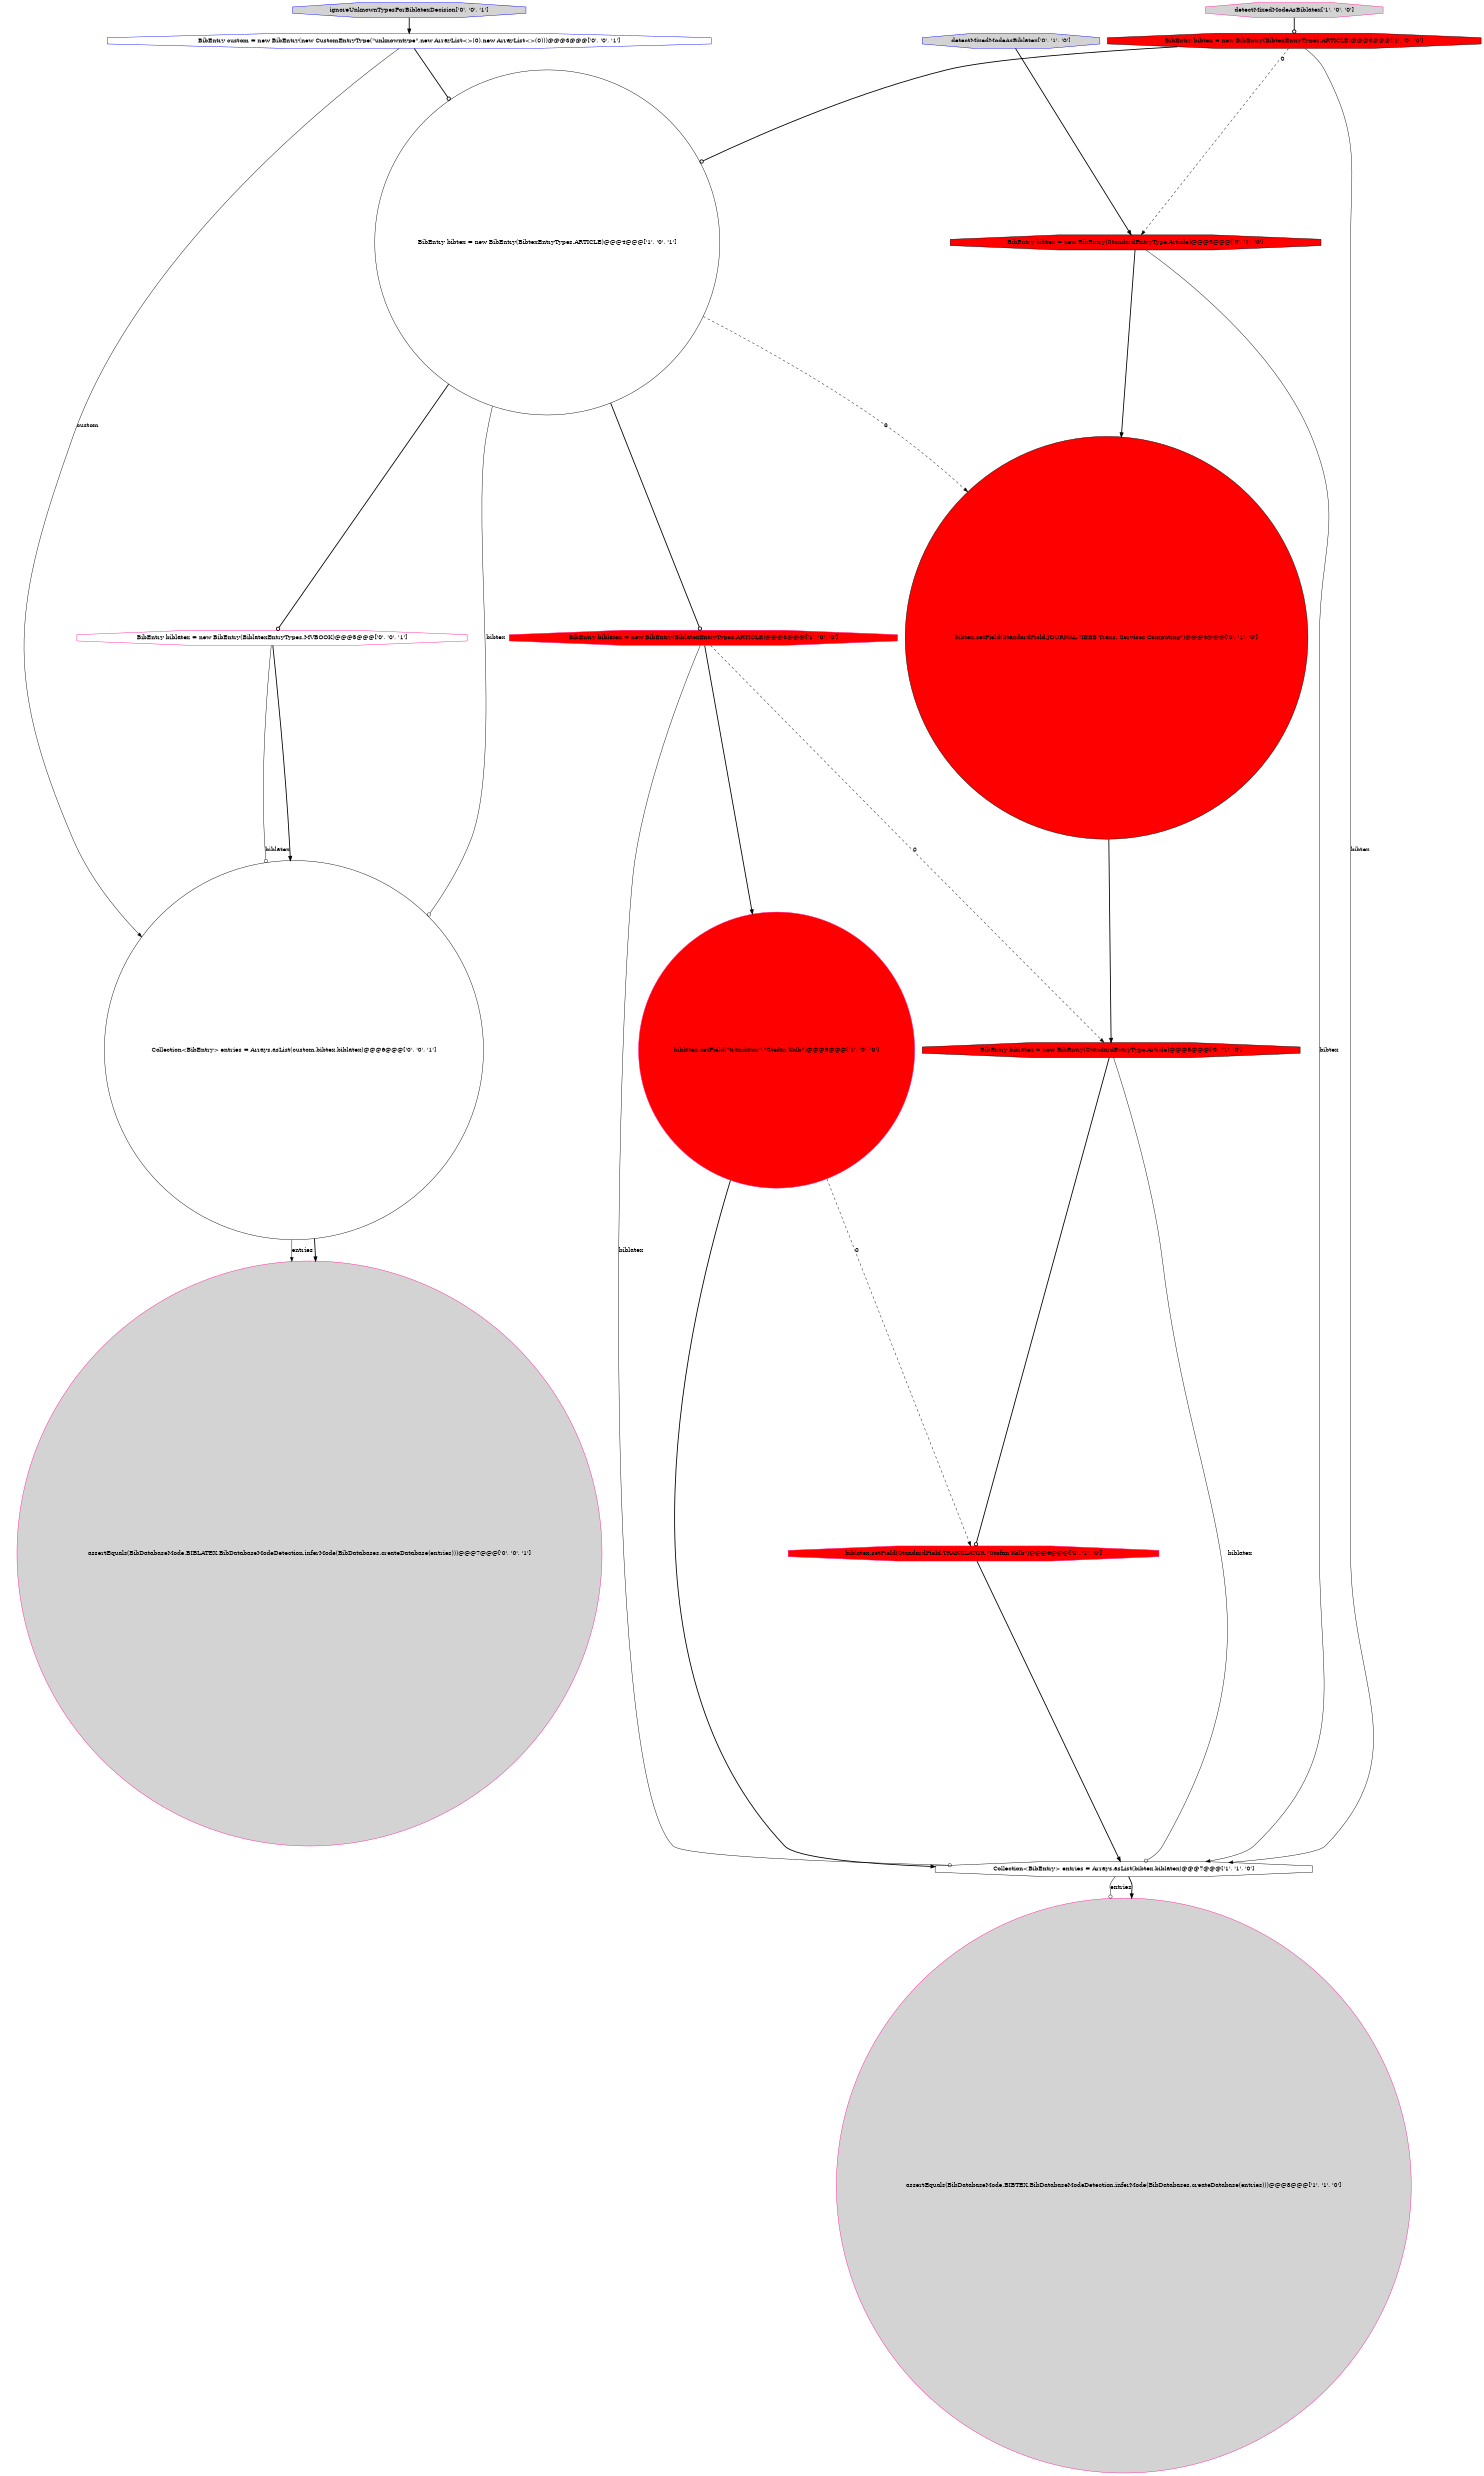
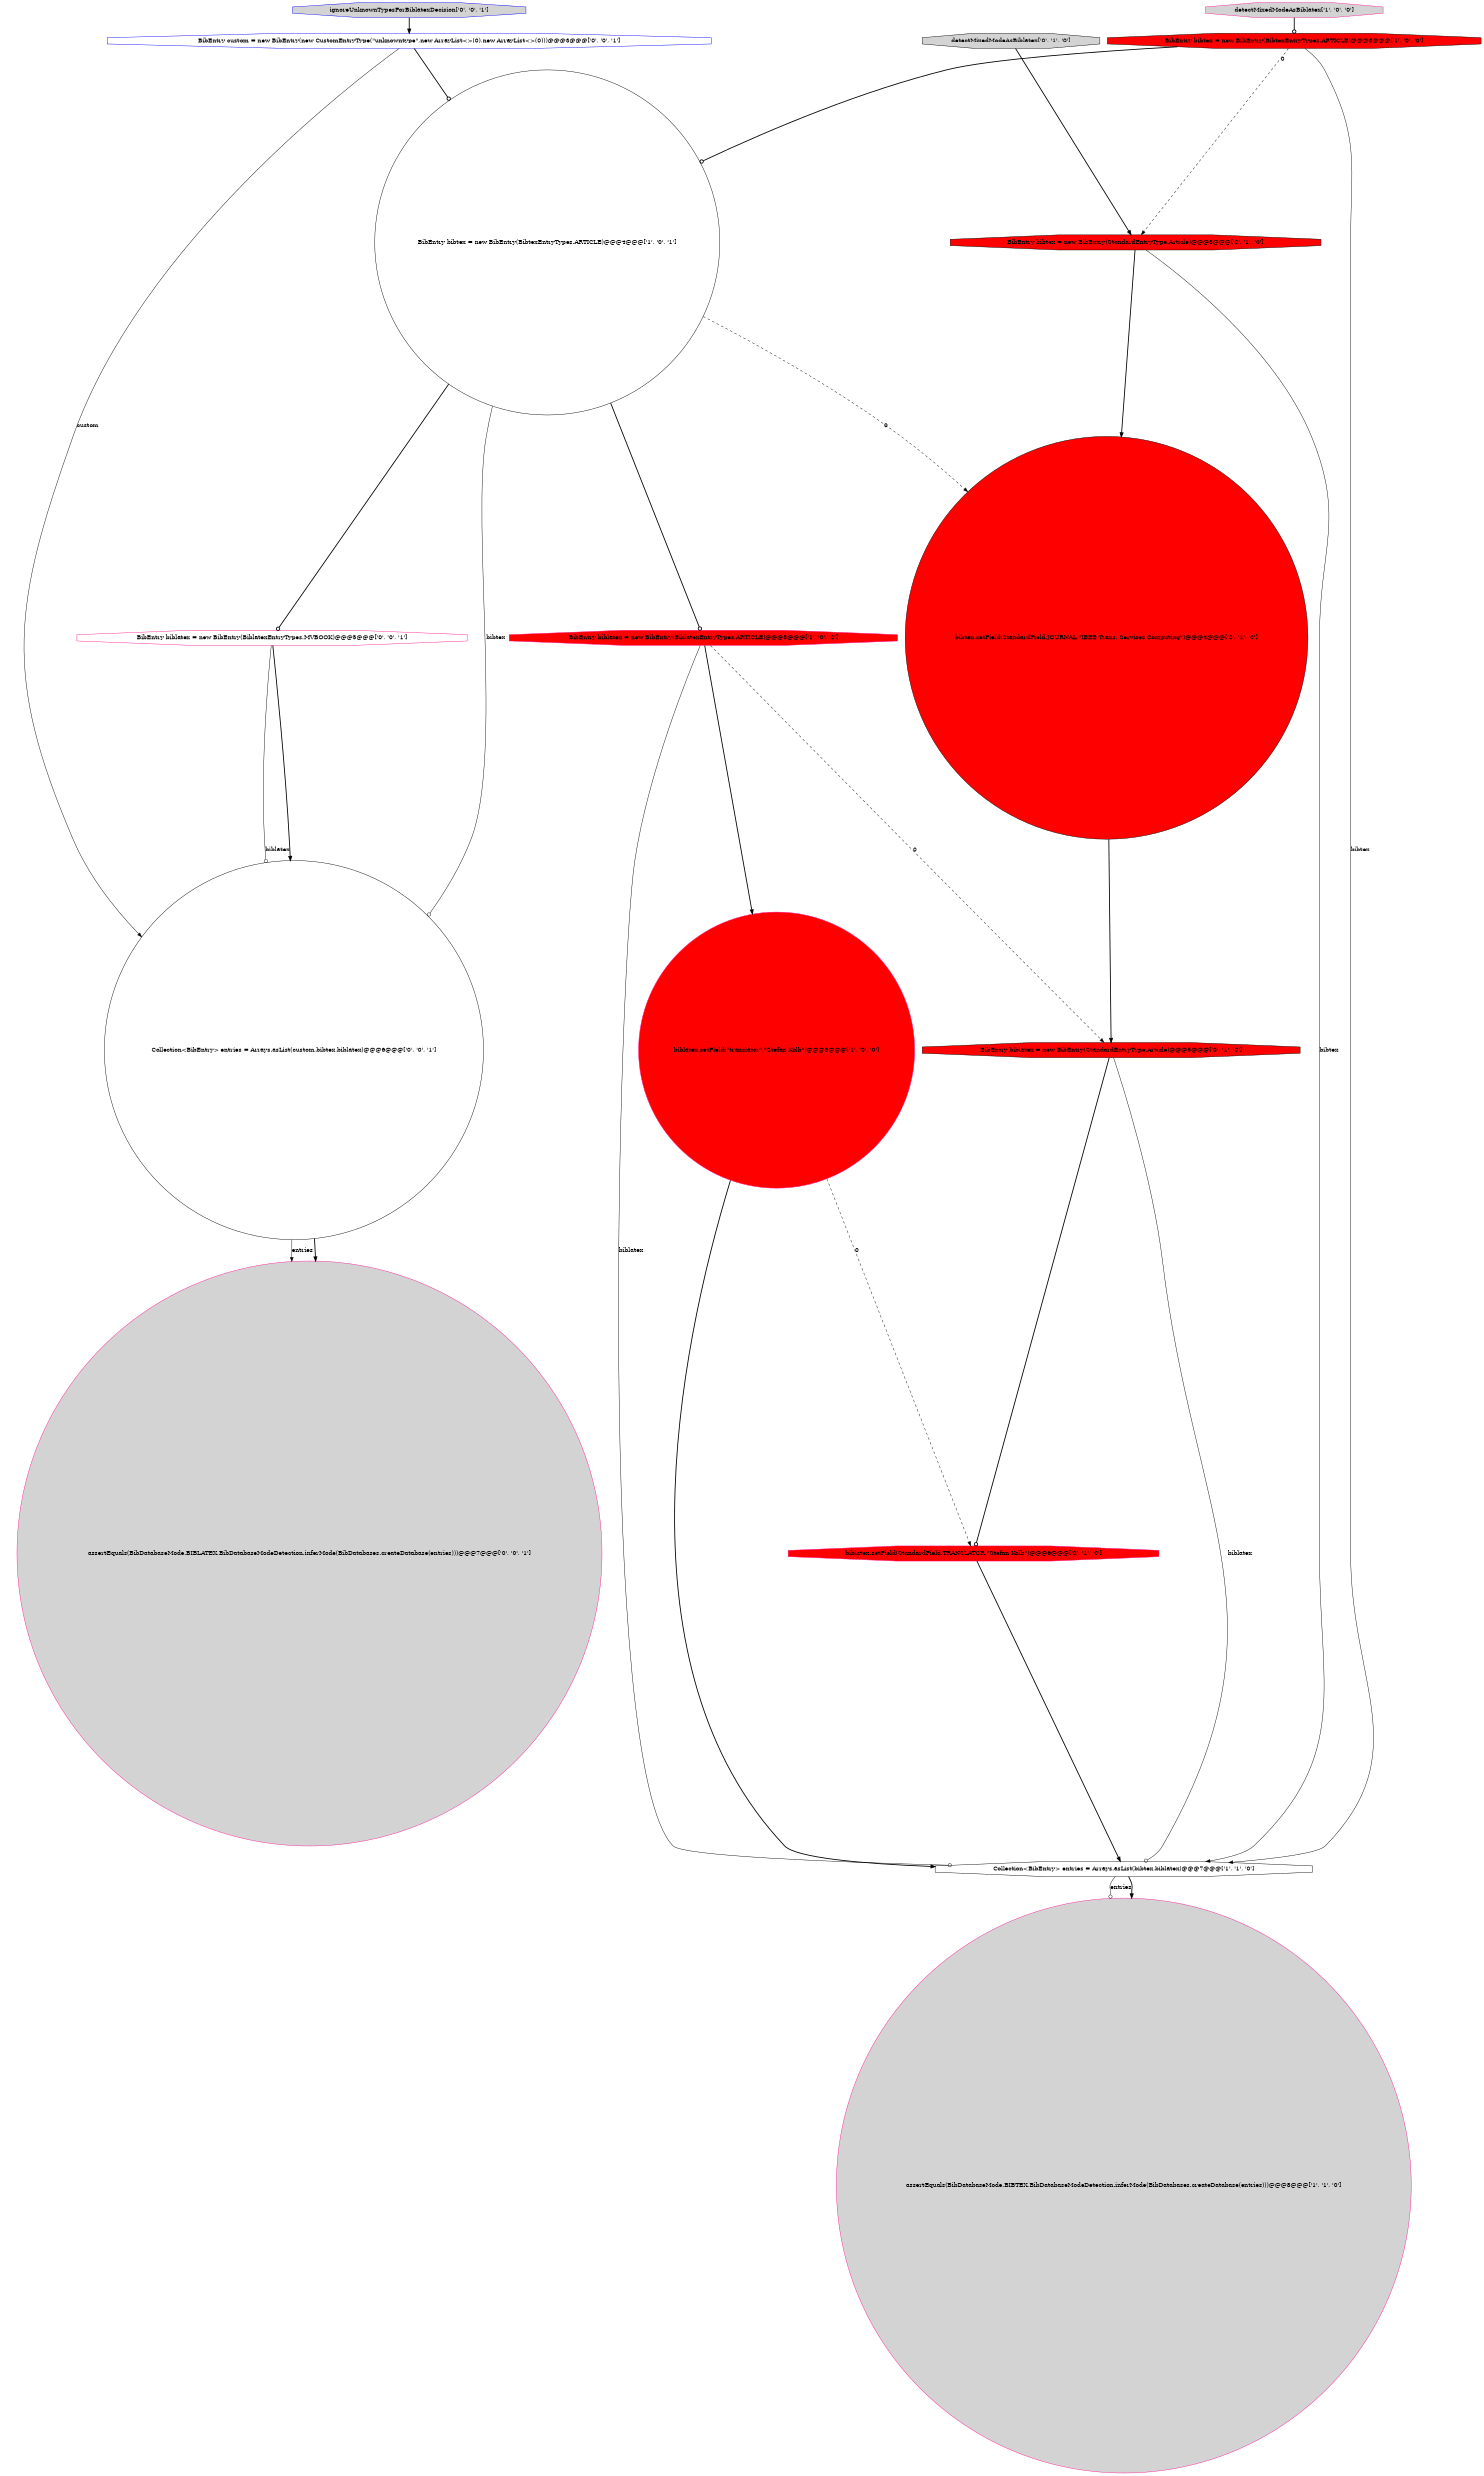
(1011, 41) -> (1011, 41)
